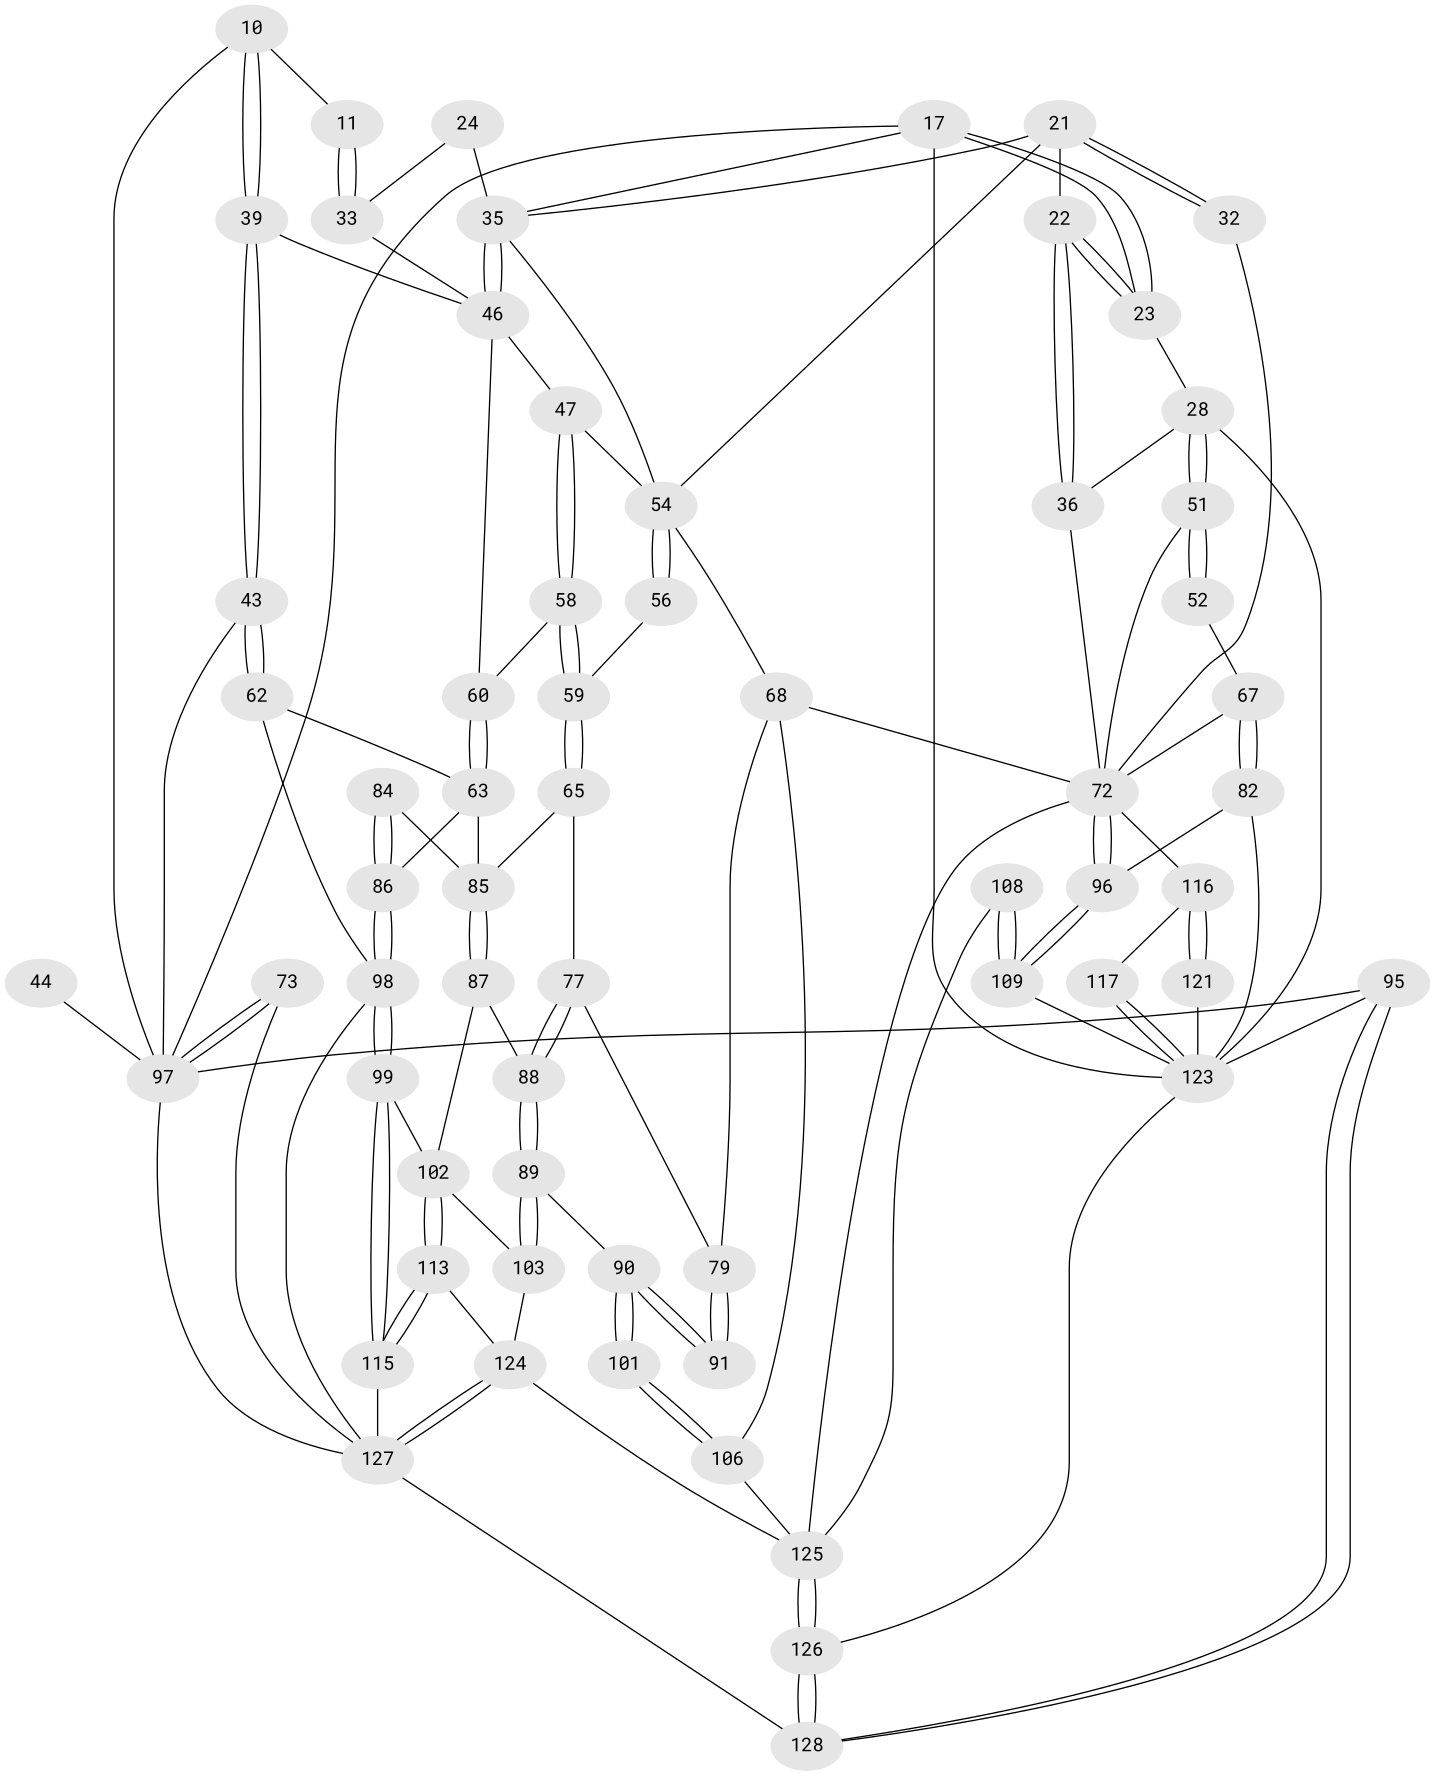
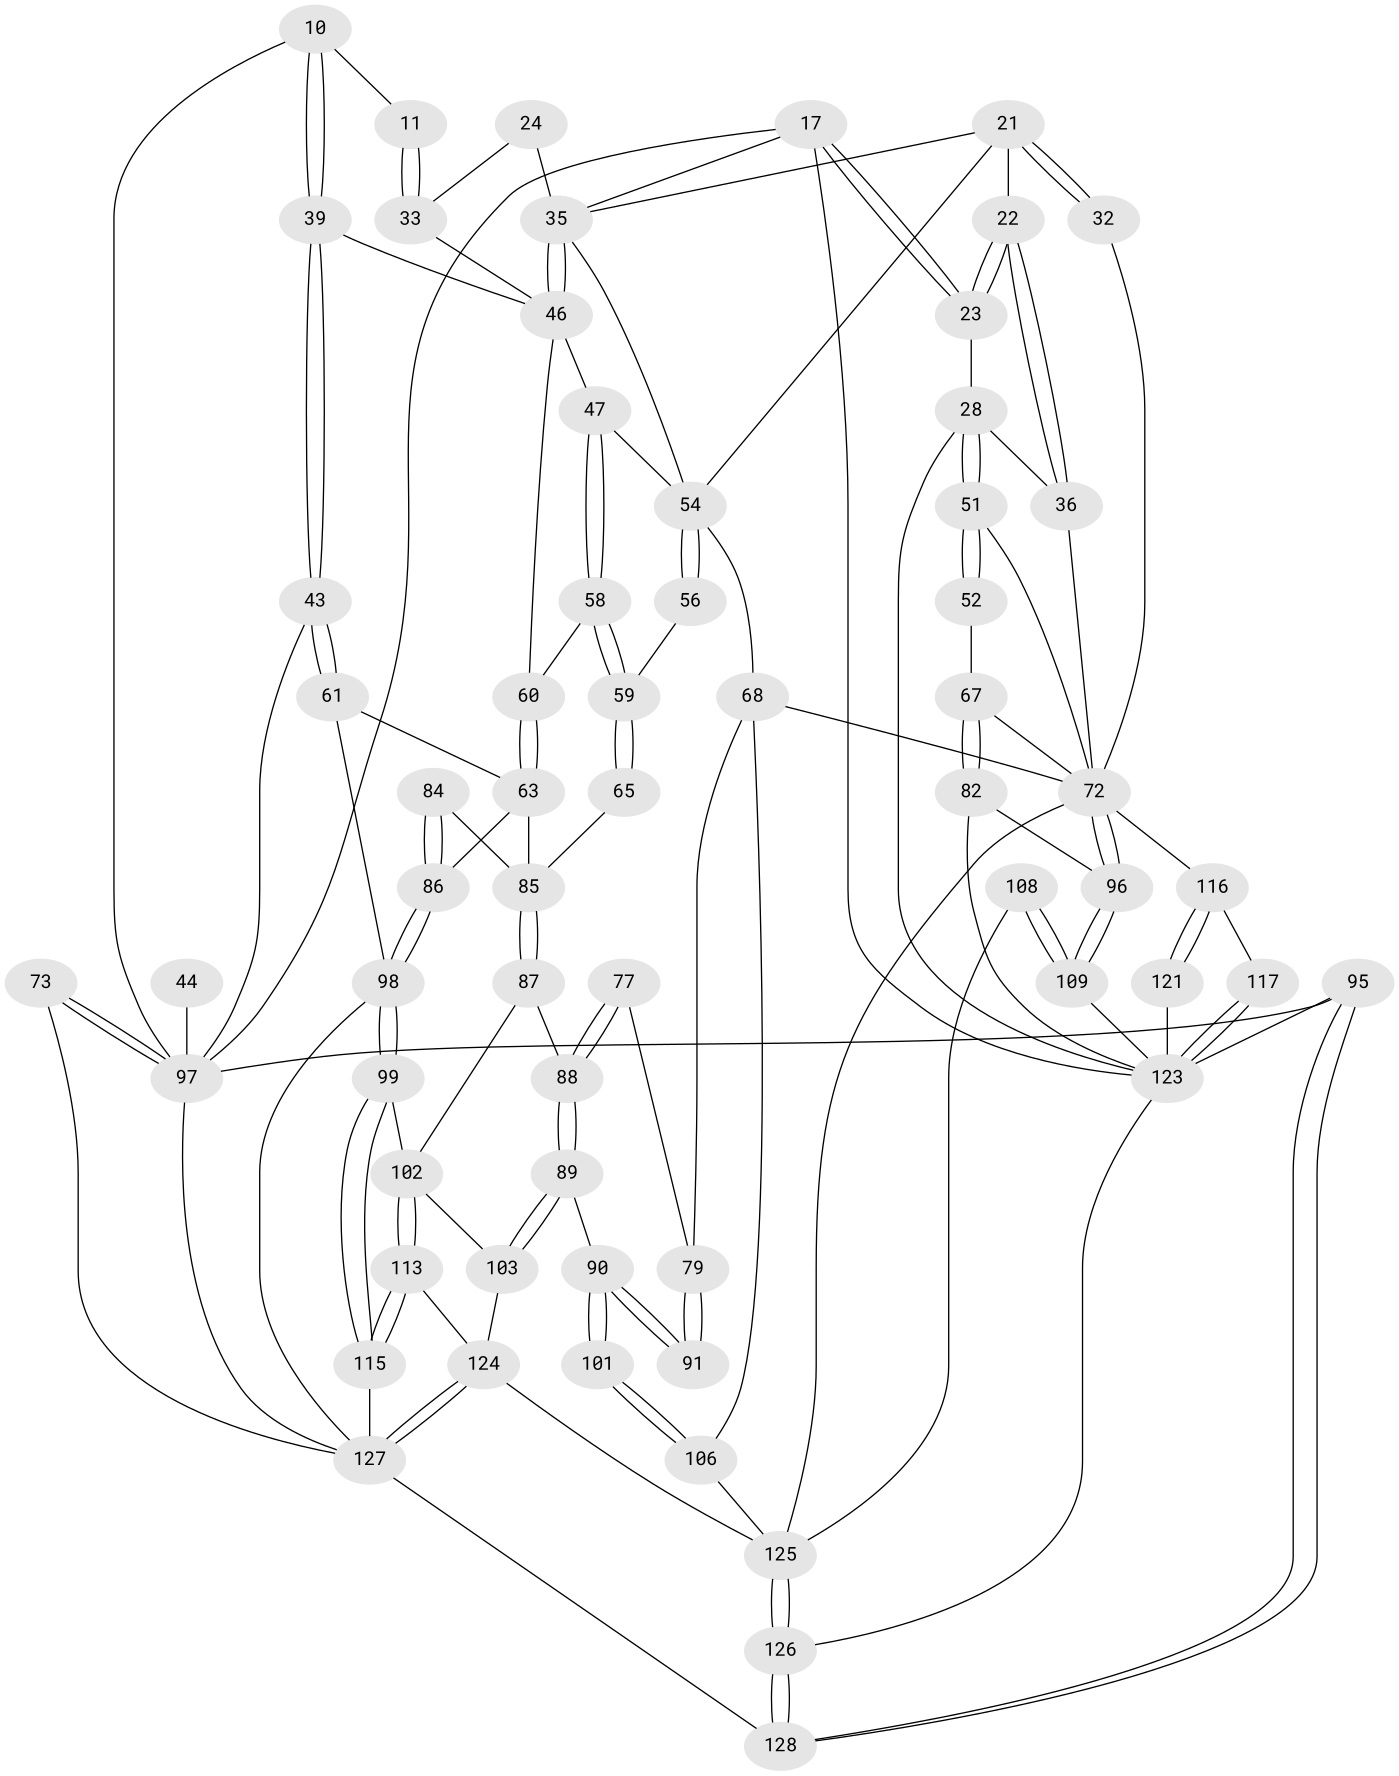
(257, 697) -> (333, 697)
(574, 888) -> none
